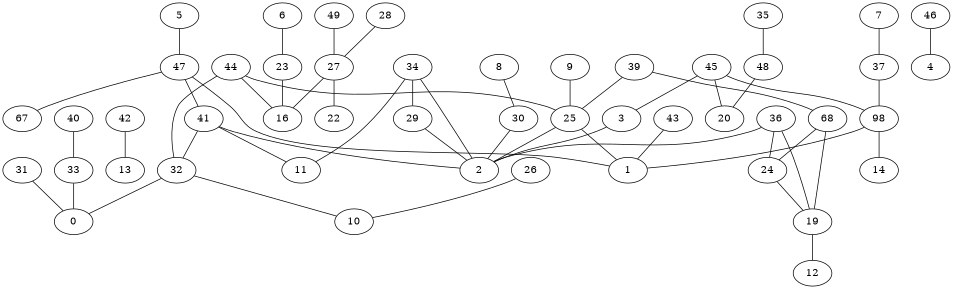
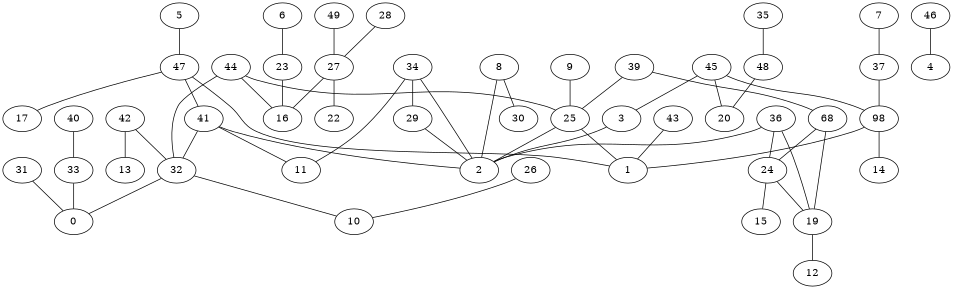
(22, 119) -> (22, 119)
none -> (151, 144)
(499, 144) -> (489, 119)
none -> (761, 222)
